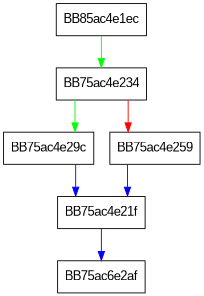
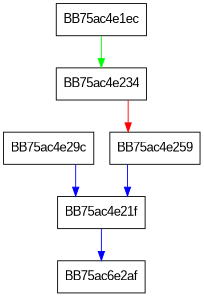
(101, 20) -> (101, 20)
(75, 112) -> none
